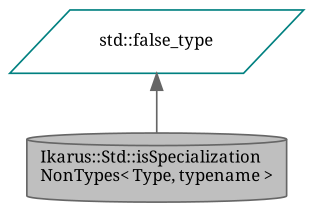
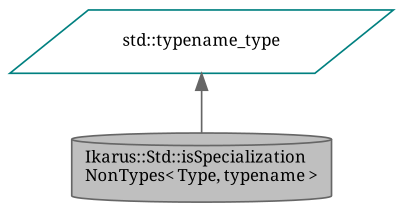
(157, 42) -> (202, 42)
